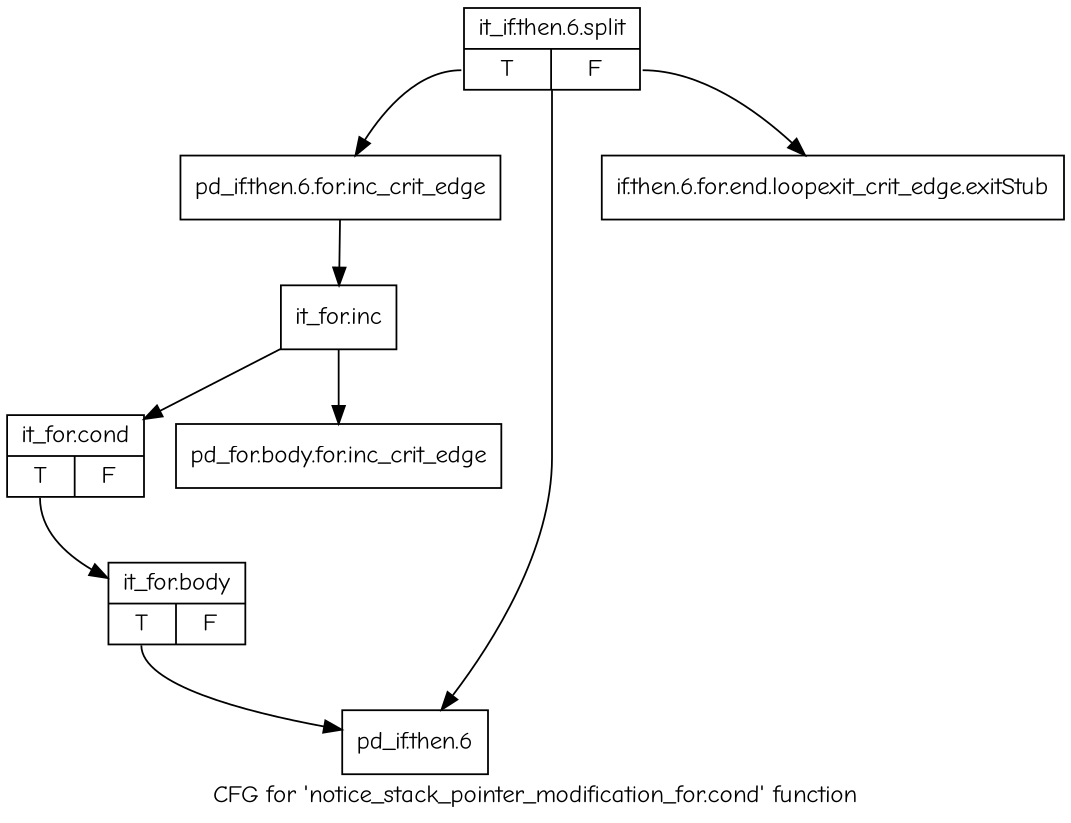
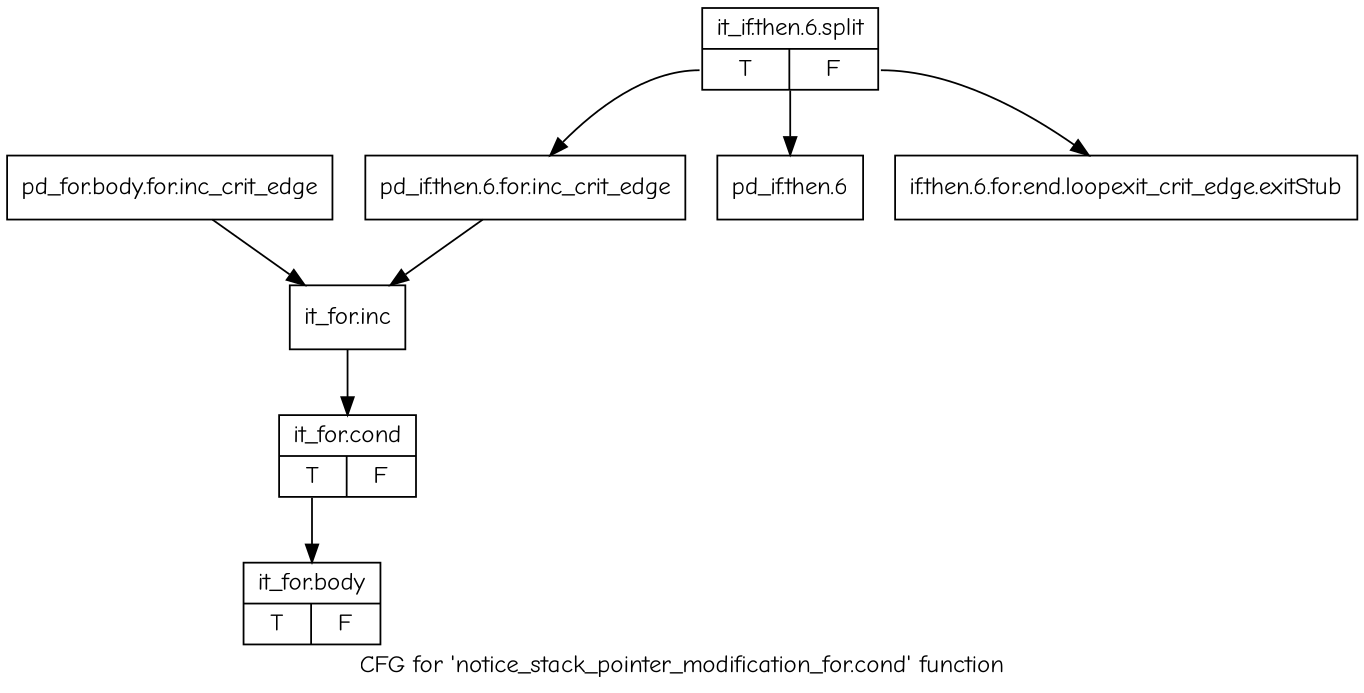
(339, 378) -> (251, 247)
(223, 702) -> none
